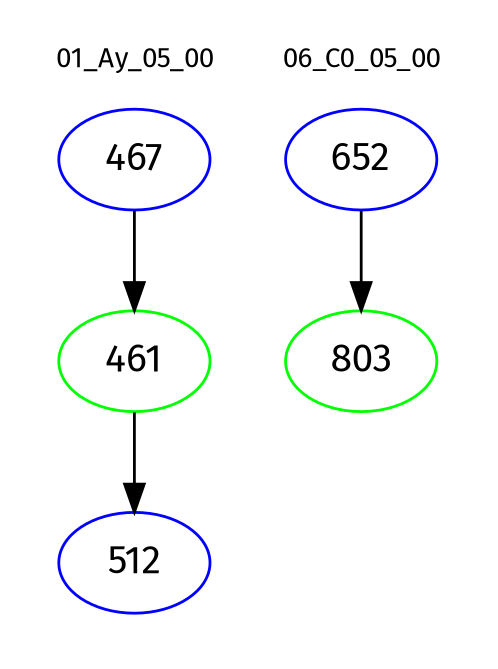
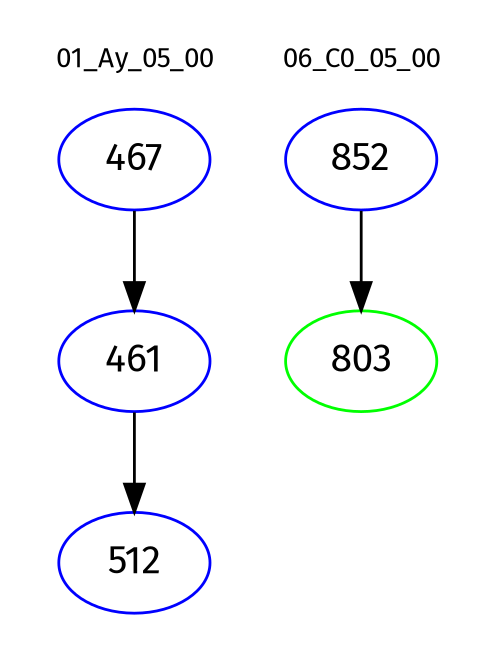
(361, 160) -> (361, 160)
(134, 361) -> (134, 361)
